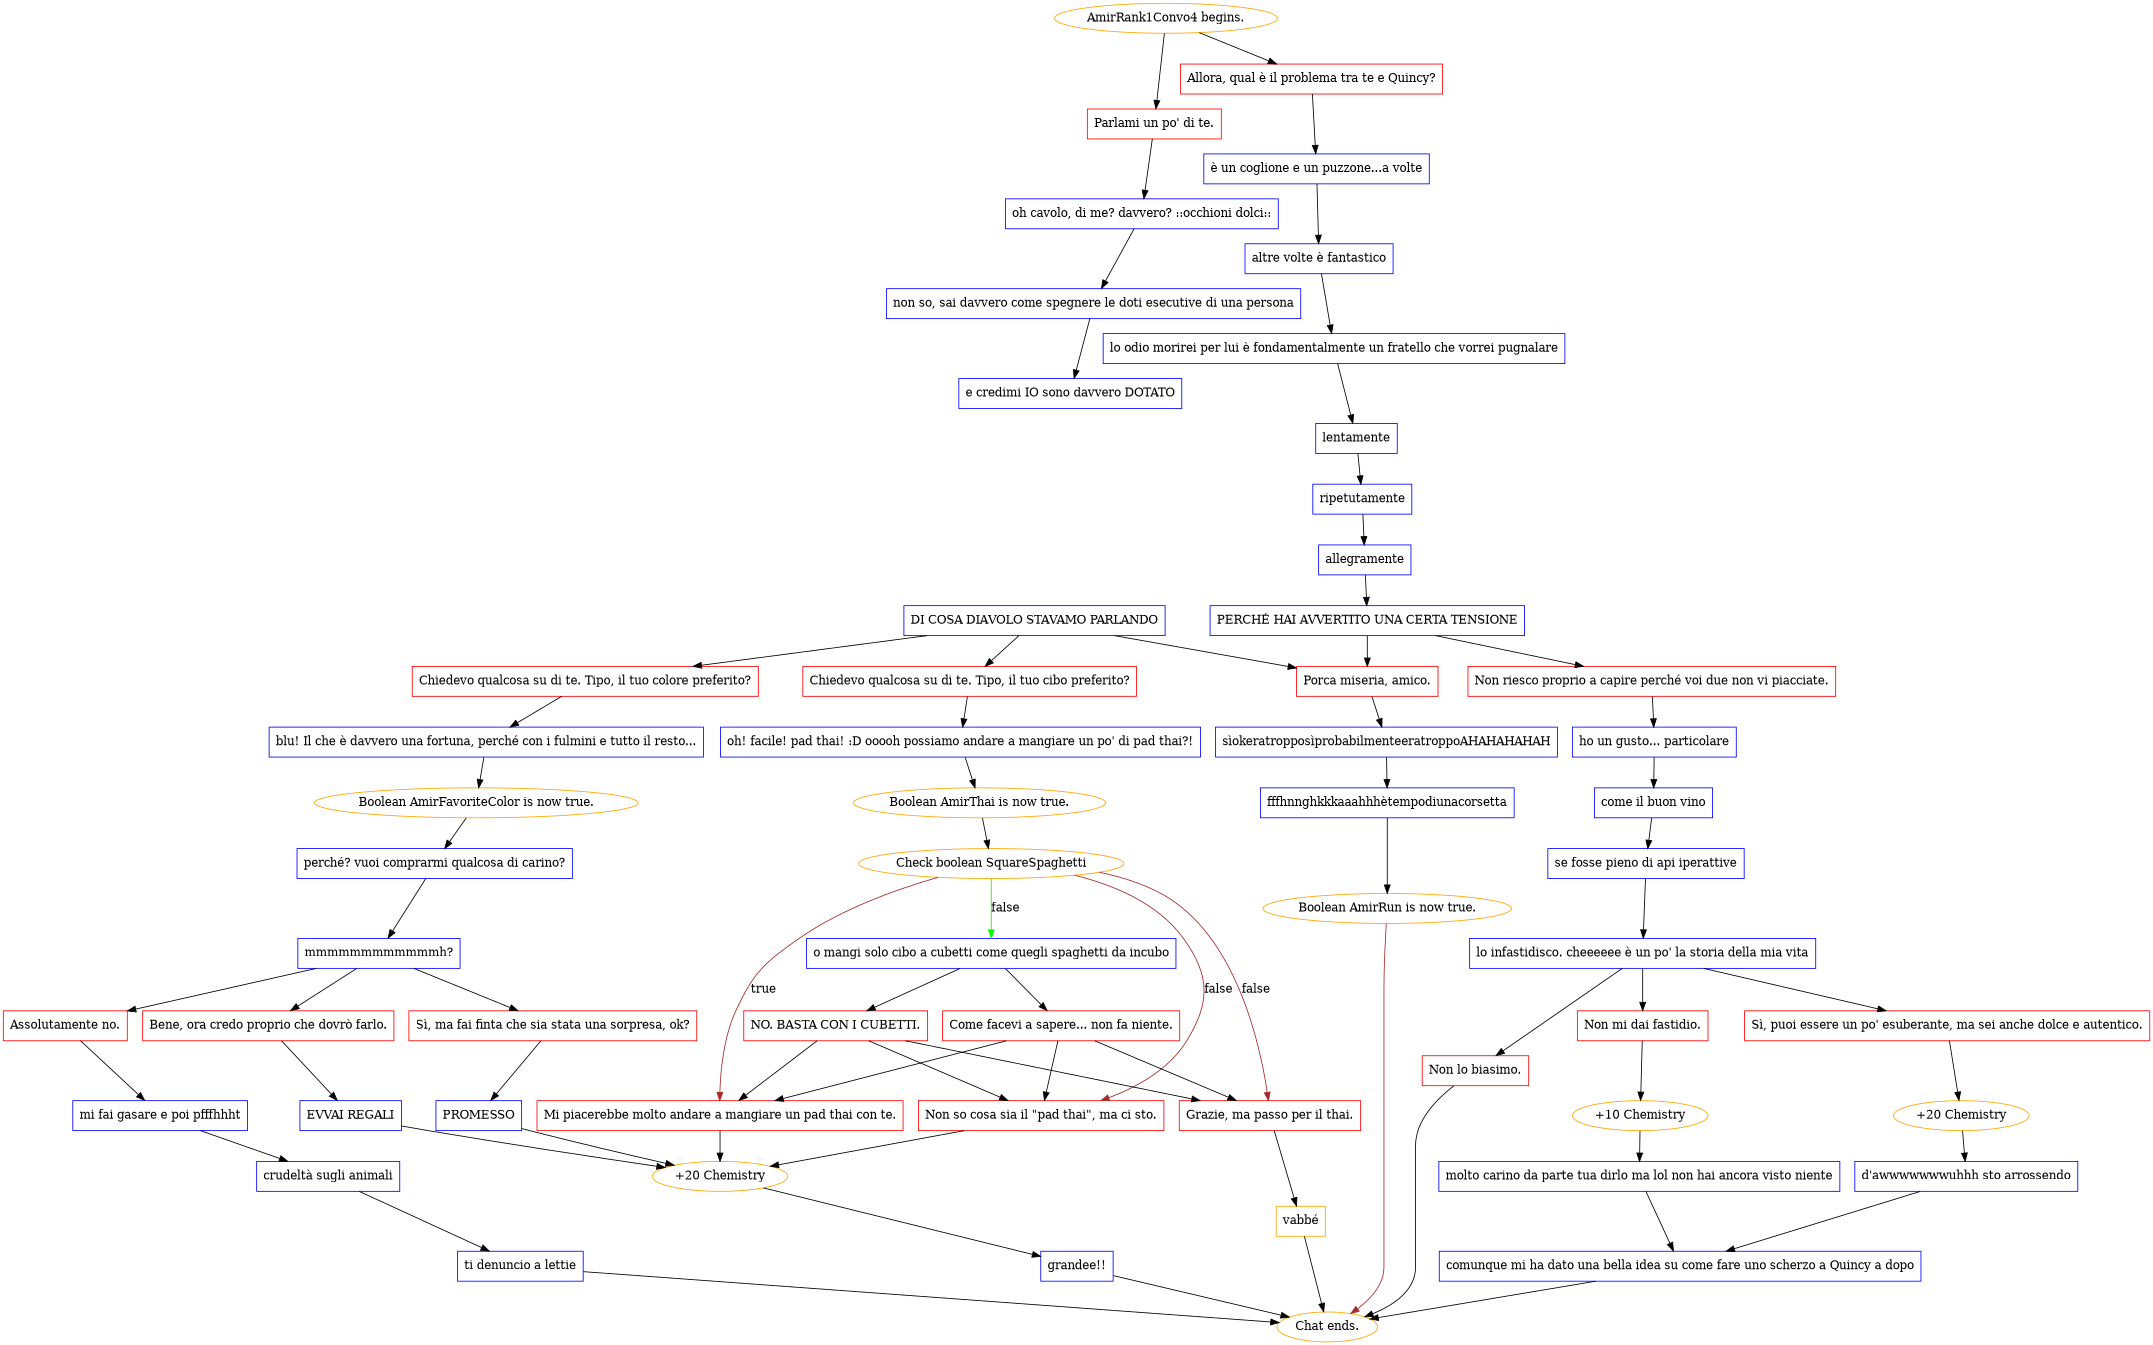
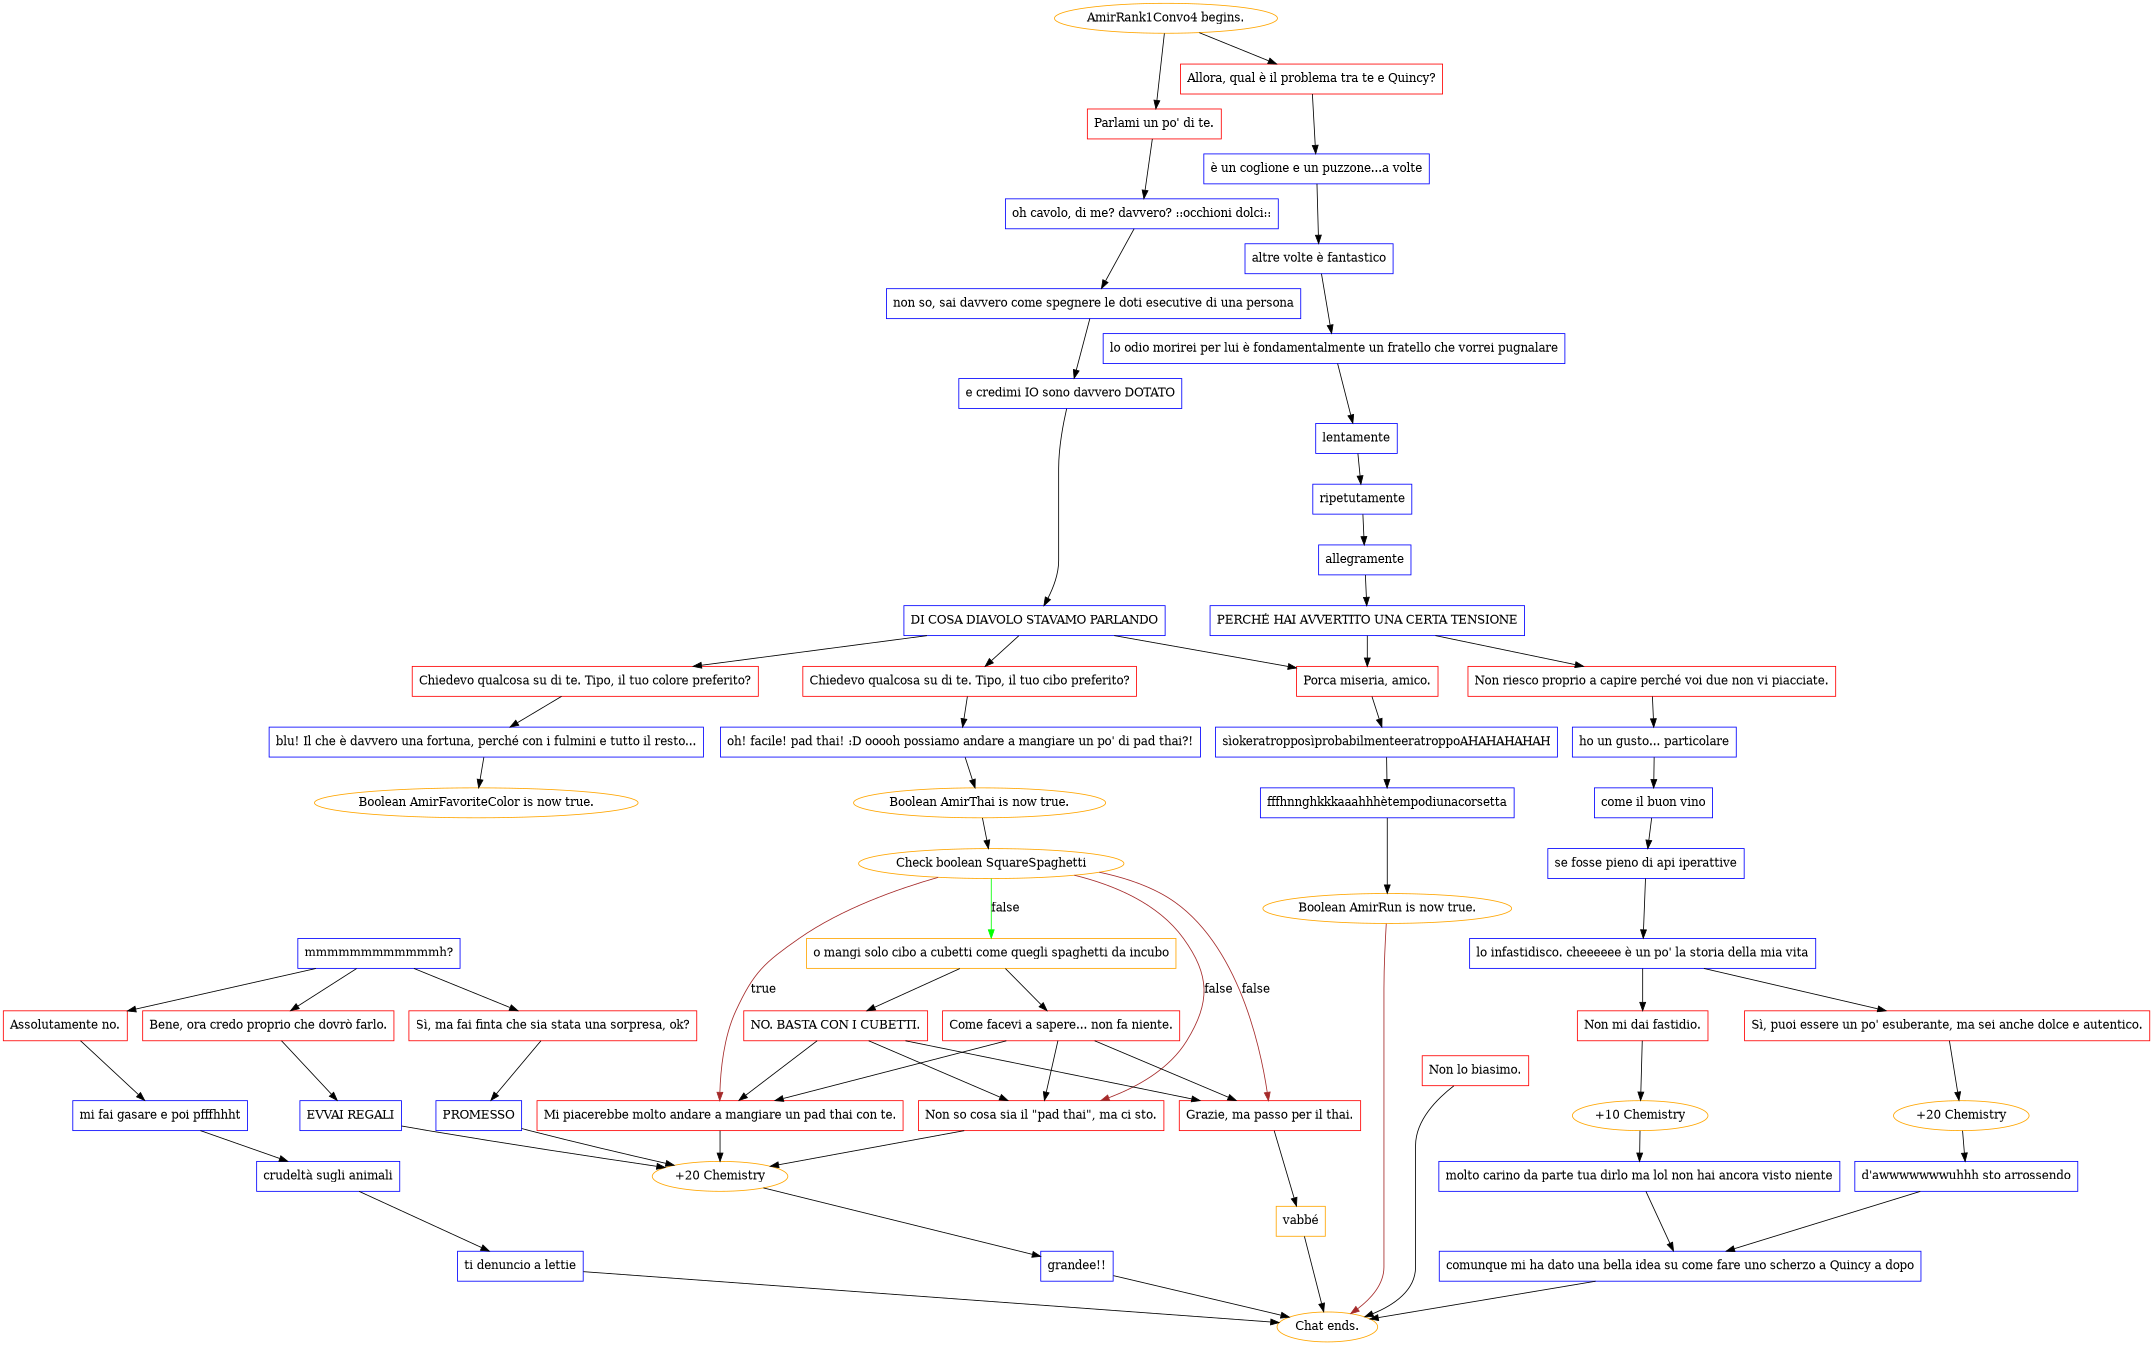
none -> (1059, 504)
(435, 864) -> none
(991, 953) -> (991, 953)
(1563, 1010) -> none
